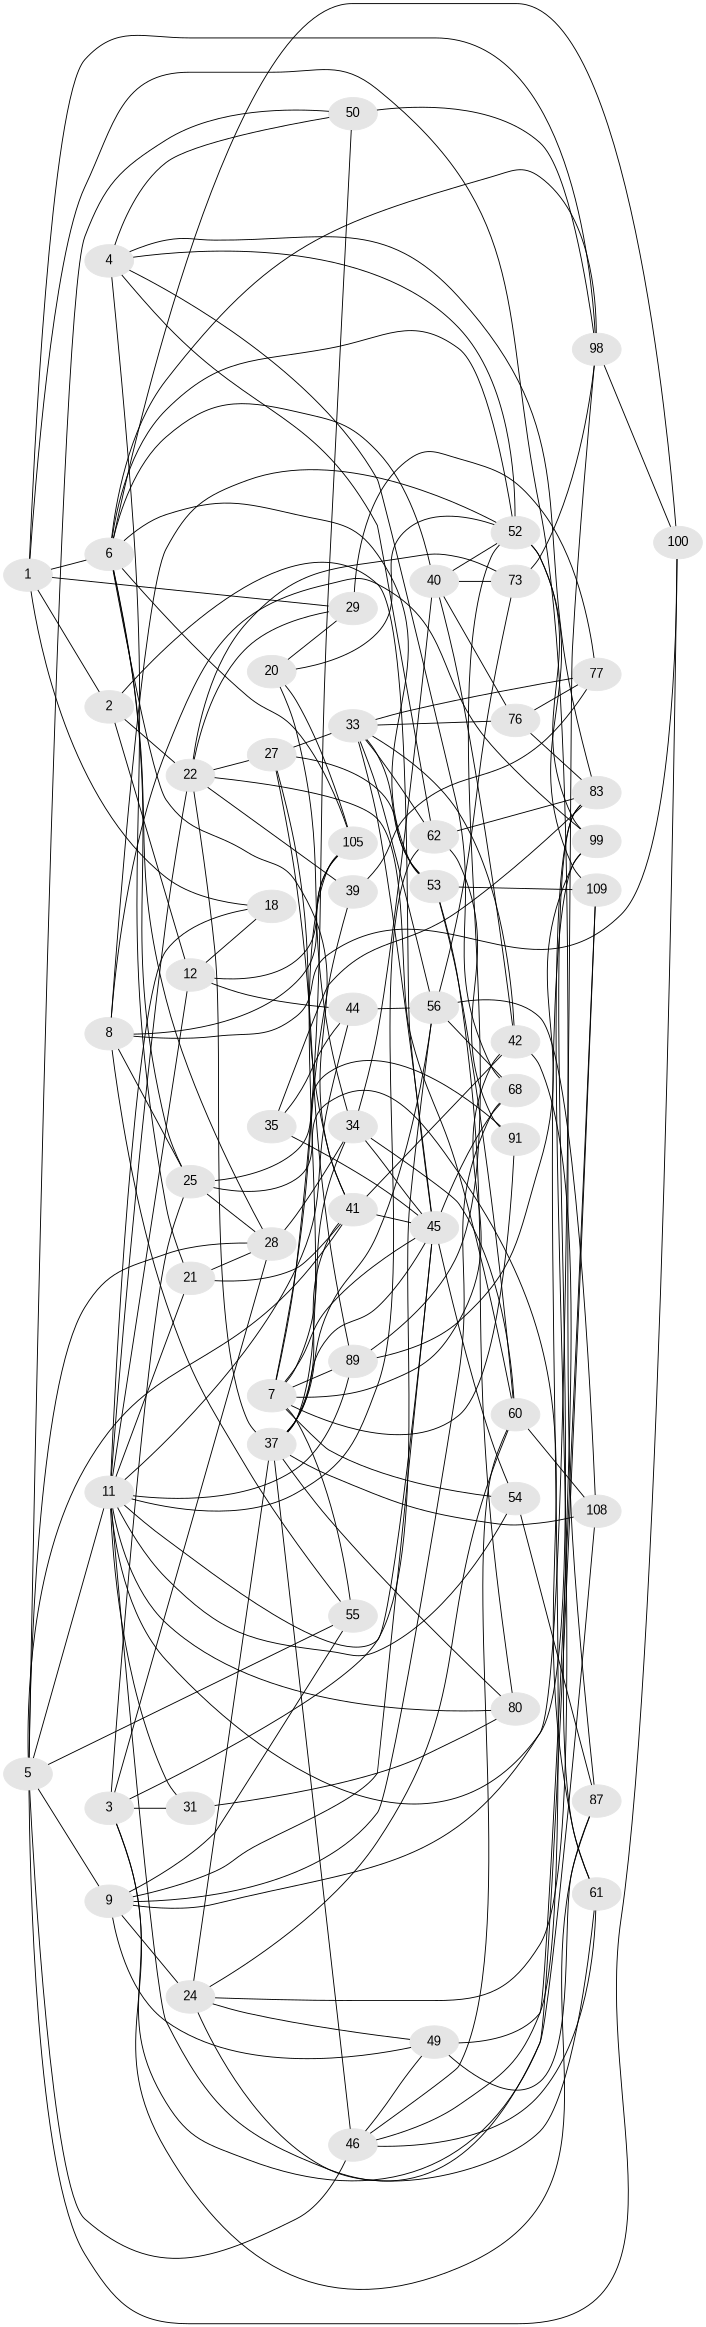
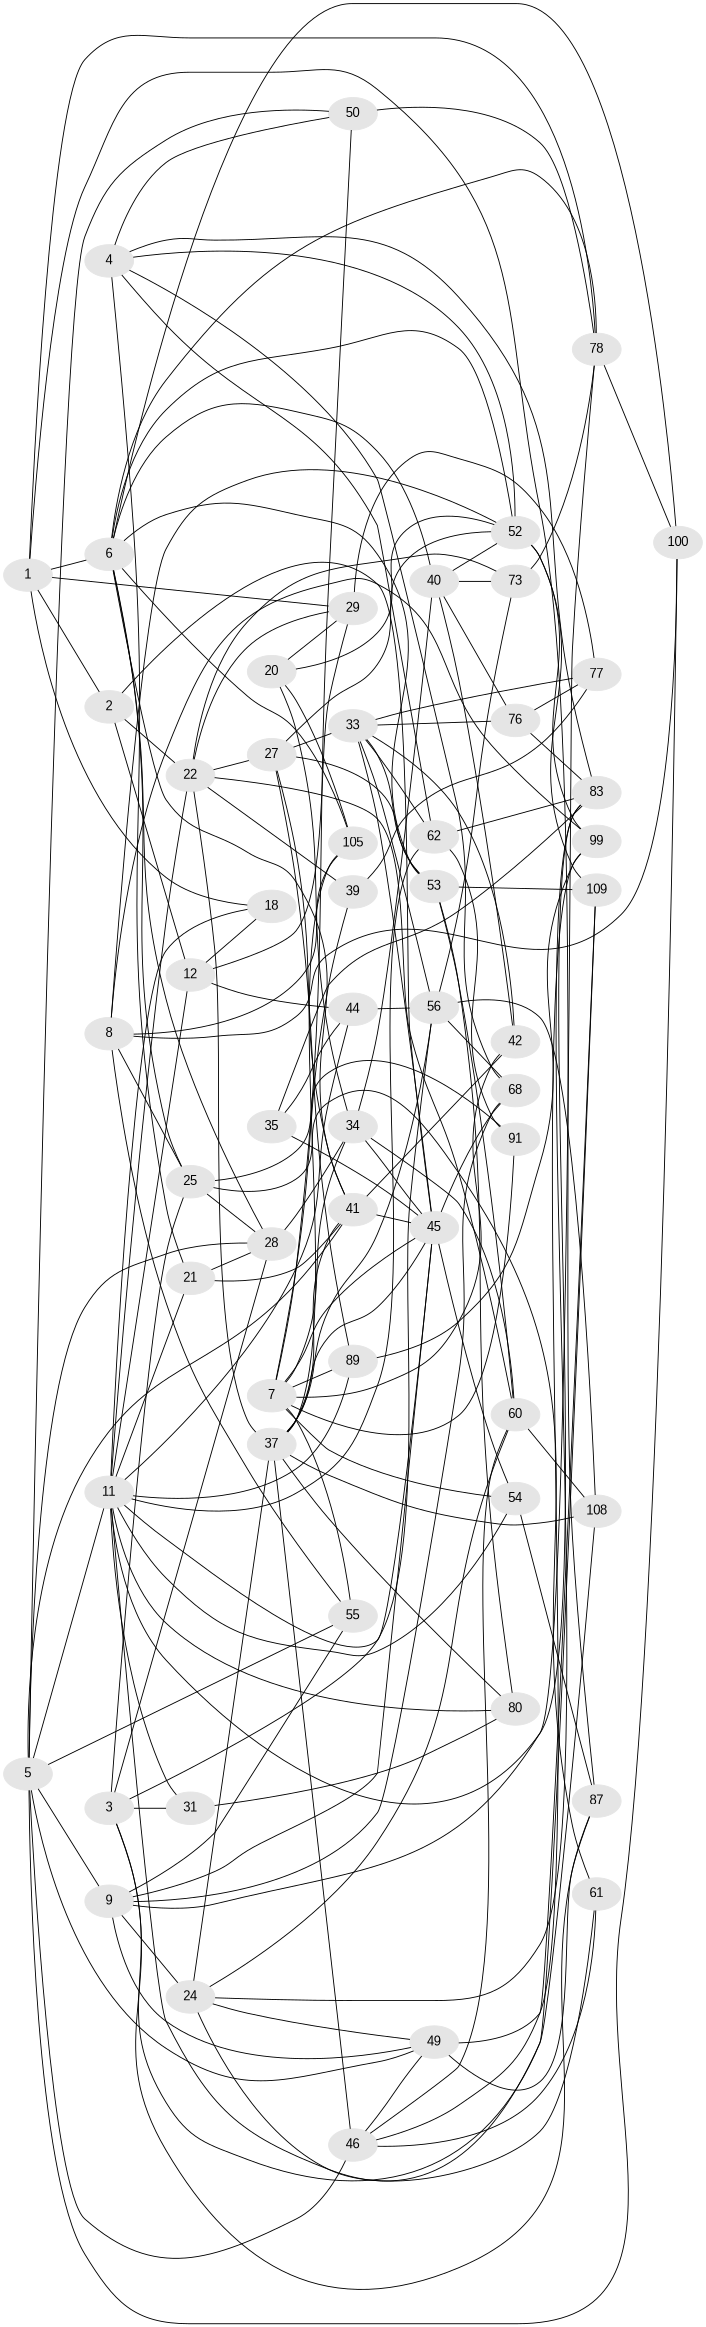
(597, 349) -> (597, 349)
(296, 960) -> (311, 894)
(479, 1006) -> (388, 642)
(569, 1465) -> none
none -> (150, 2035)
